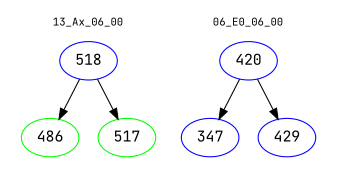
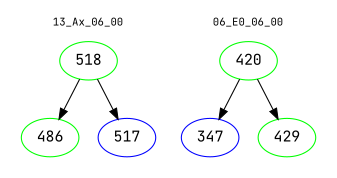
(89, 61) -> (89, 61)
(249, 61) -> (249, 61)
(127, 138) -> (127, 138)
(287, 138) -> (287, 138)
